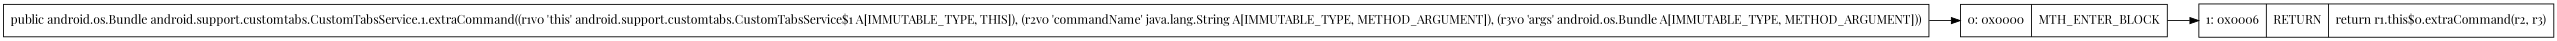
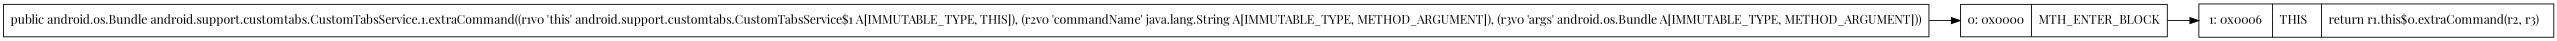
(2297, 20) -> (2294, 20)
